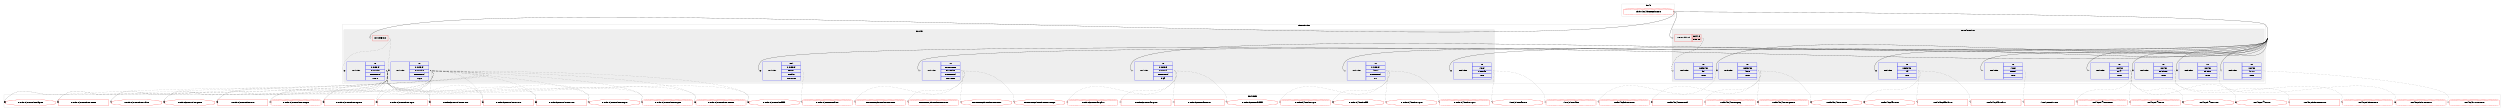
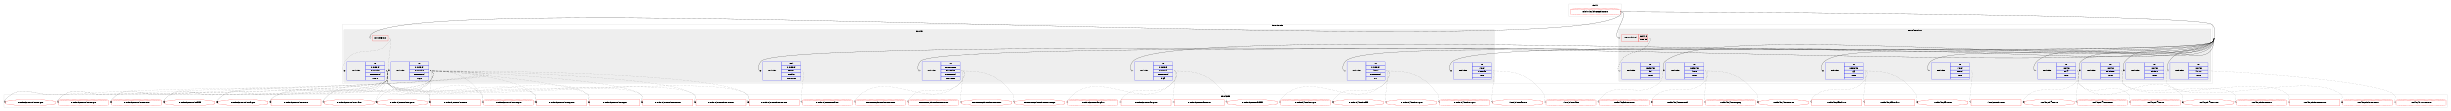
(1784, 103) -> none
